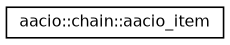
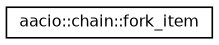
(115, 23) -> (109, 23)
